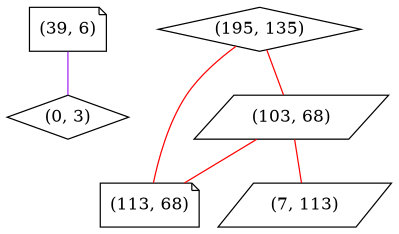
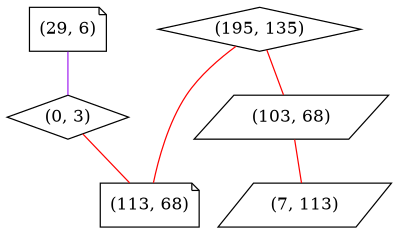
(68, 29) -> (68, 29)
(221, 161) -> (106, 158)
